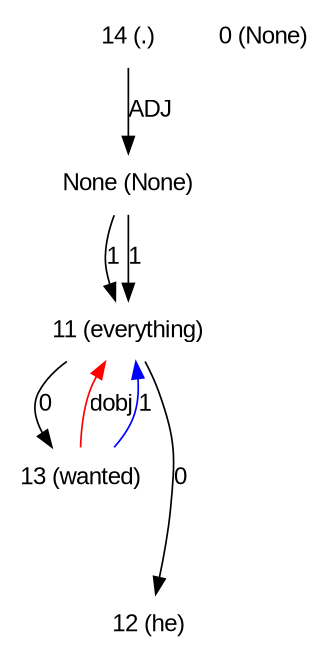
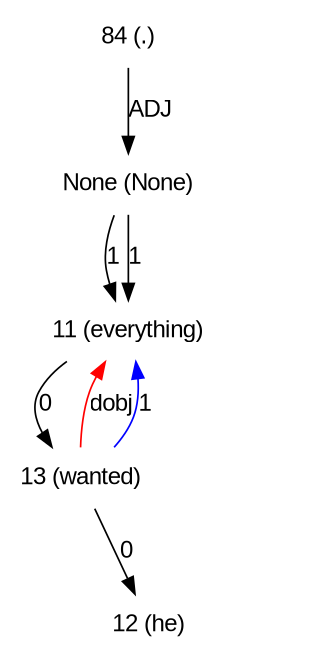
(128, 37) -> (128, 37)
(263, 37) -> none
(173, 467) -> (111, 544)
